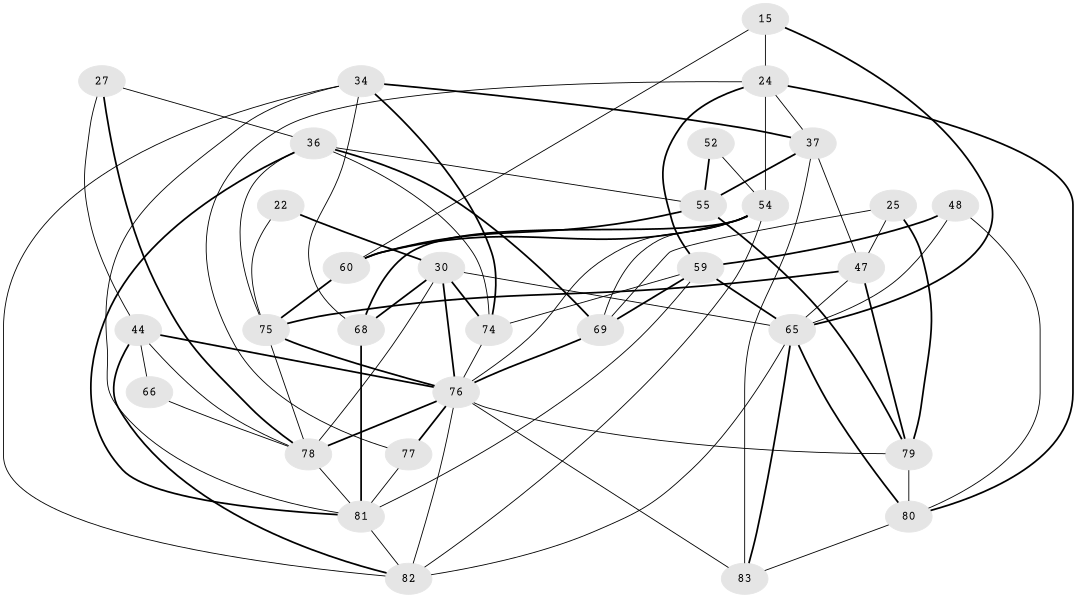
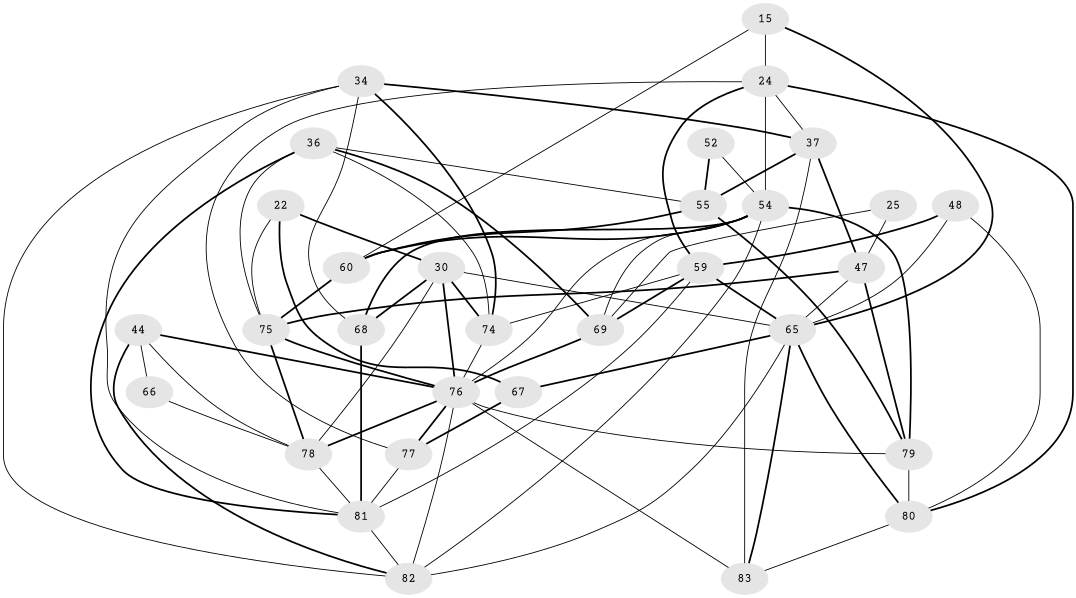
(102, 81) -> none
(837, 205) -> (837, 205)
(931, 327) -> (904, 287)
(287, 392) -> (287, 392)
none -> (518, 392)
